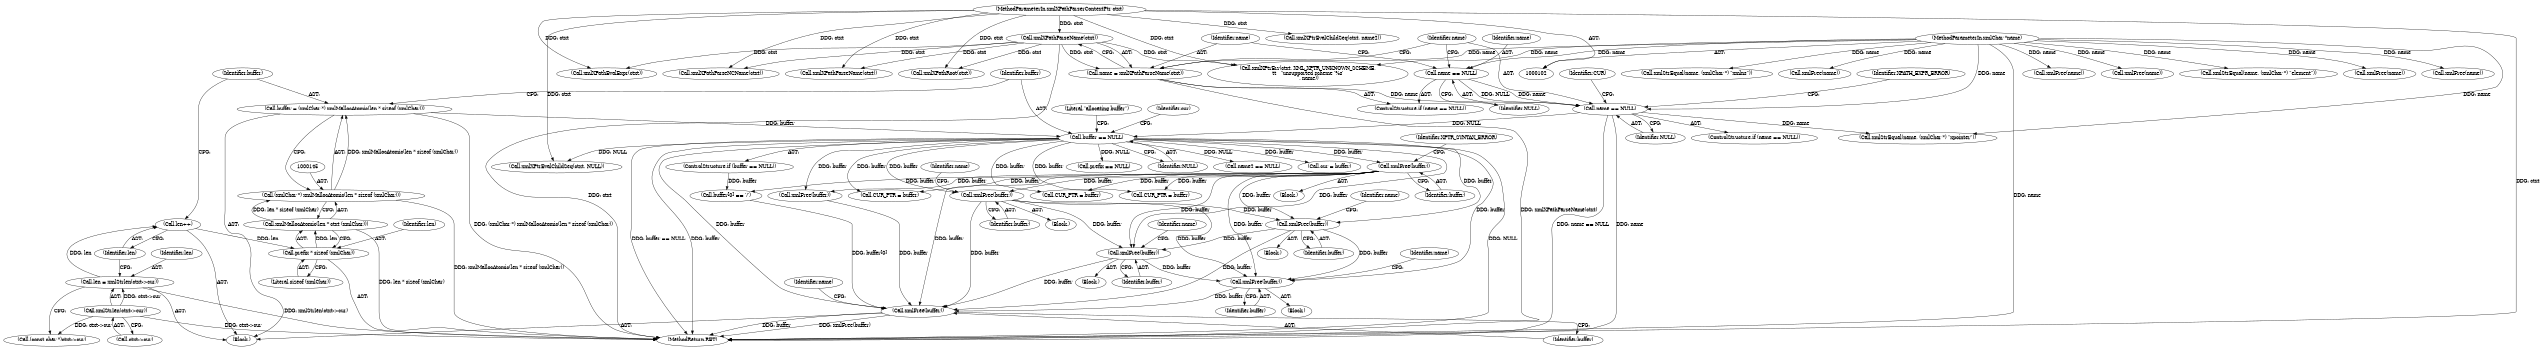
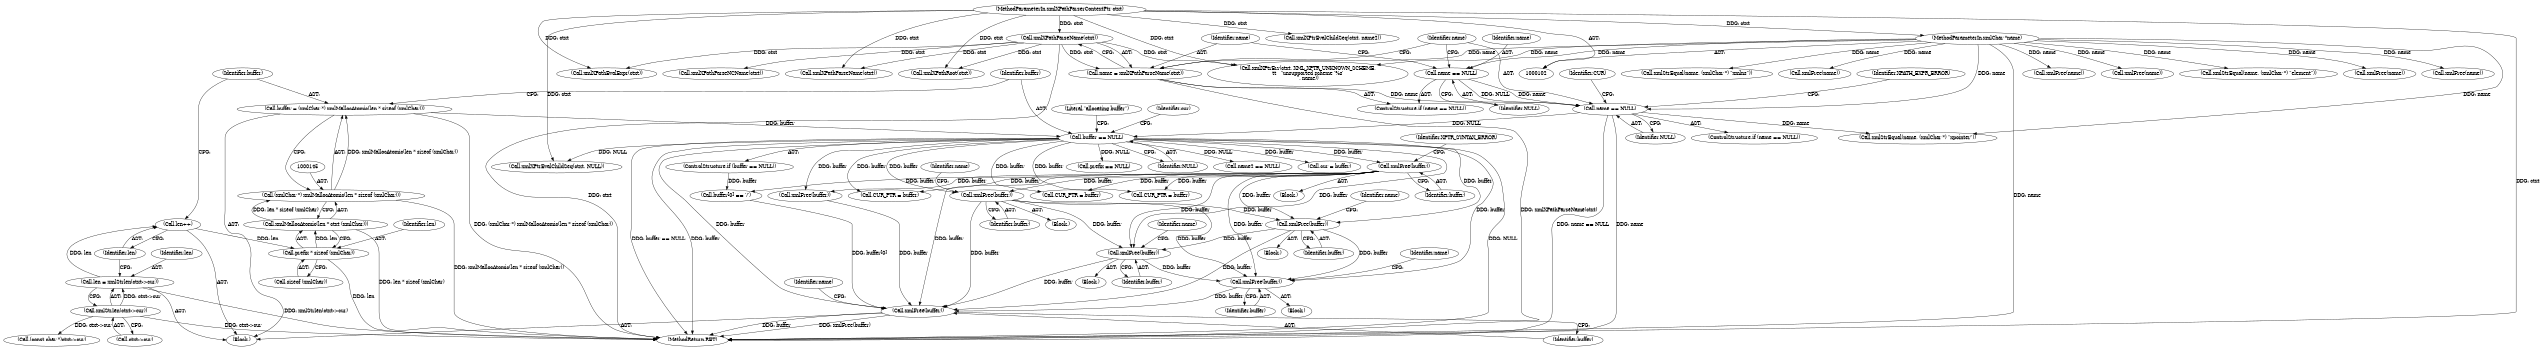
(862, 27) -> (1532, 19)
(301, 282) -> (301, 282)
(364, 297) -> (364, 297)
(57, 302) -> (89, 296)
